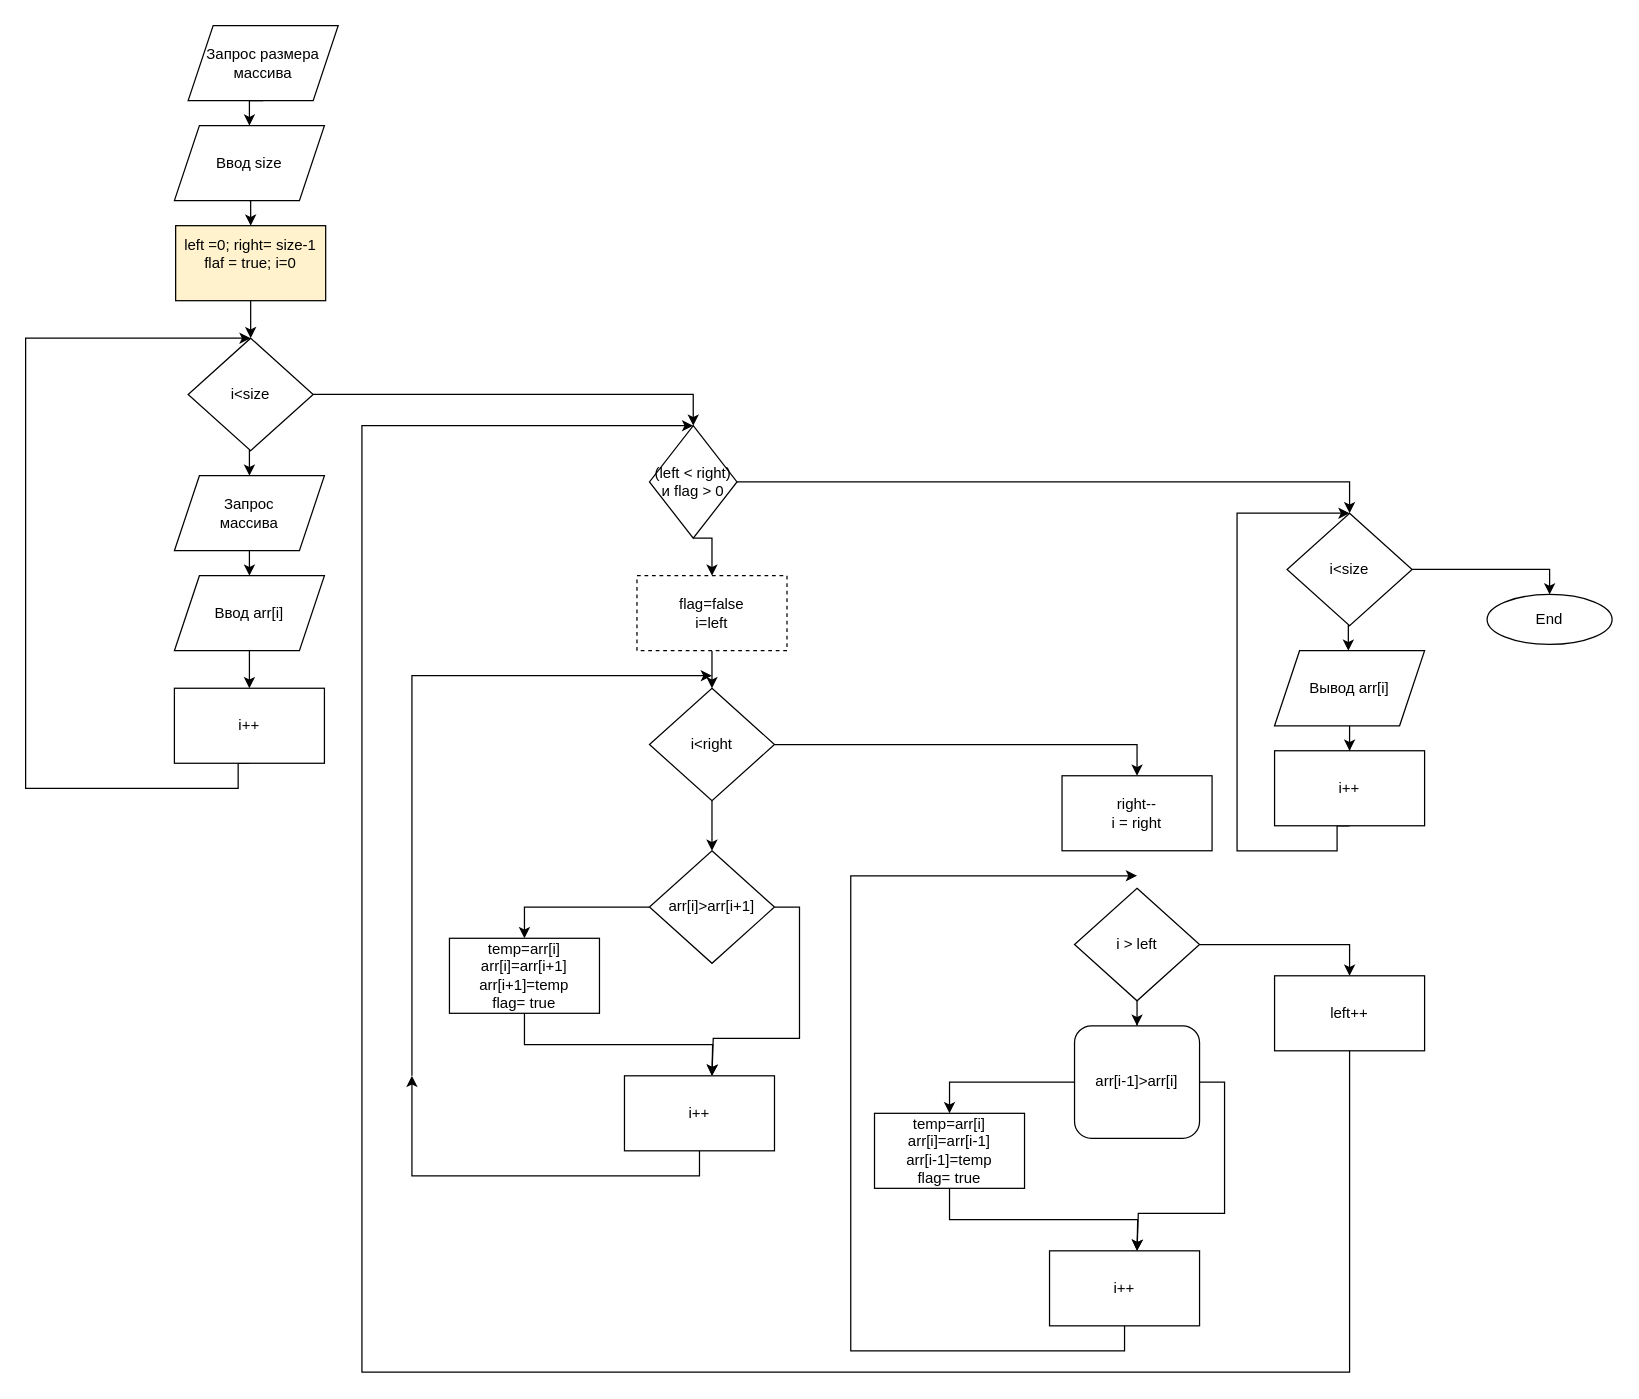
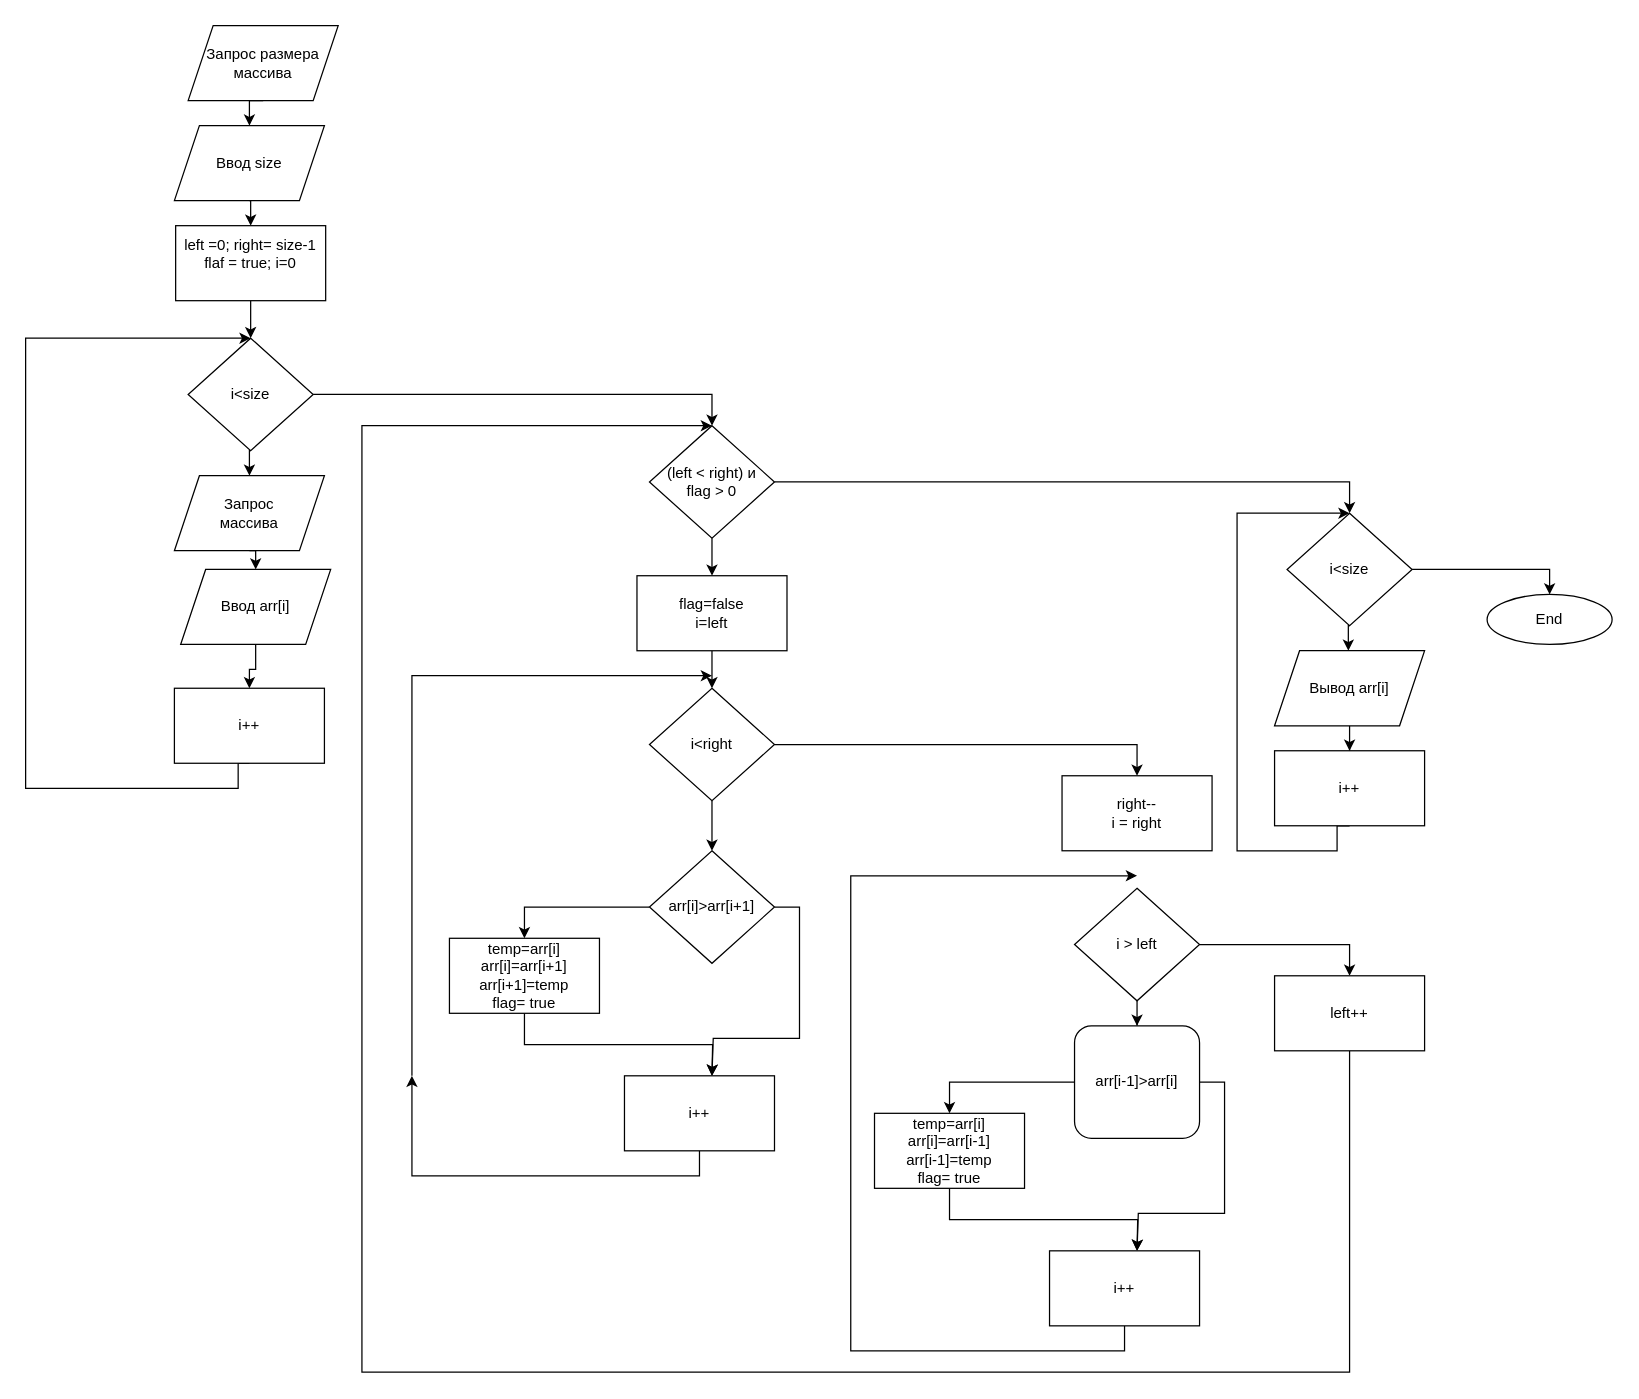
(251, 263) -> (251, 263)
(693, 482) -> (712, 482)
(249, 613) -> (256, 607)
(712, 613) -> (712, 613)
